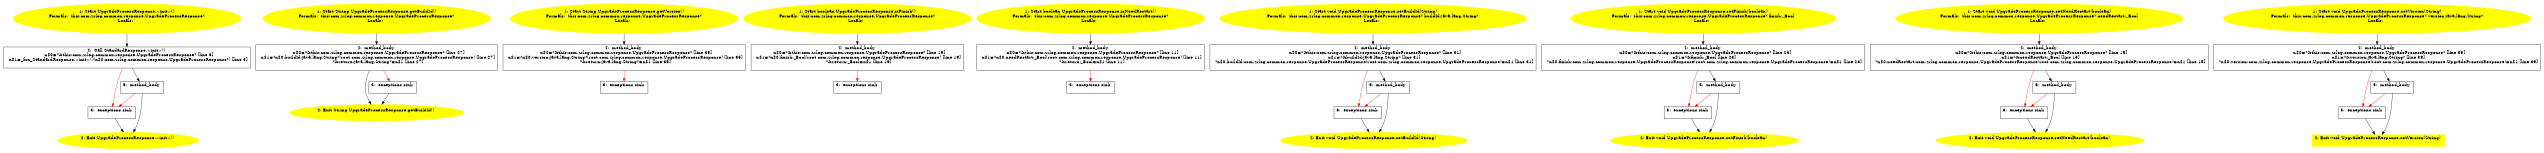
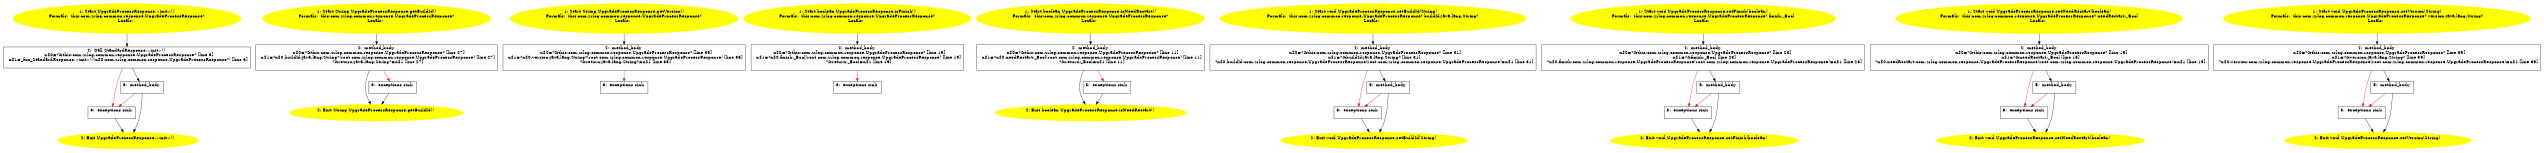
none -> (1091, 113)
(2378, 141) -> (2378, 141)
